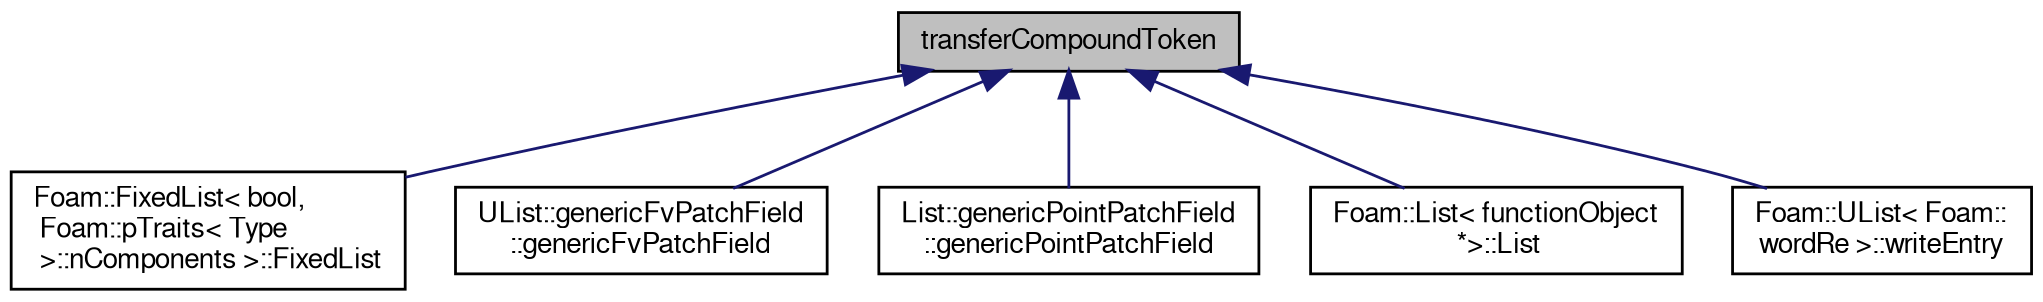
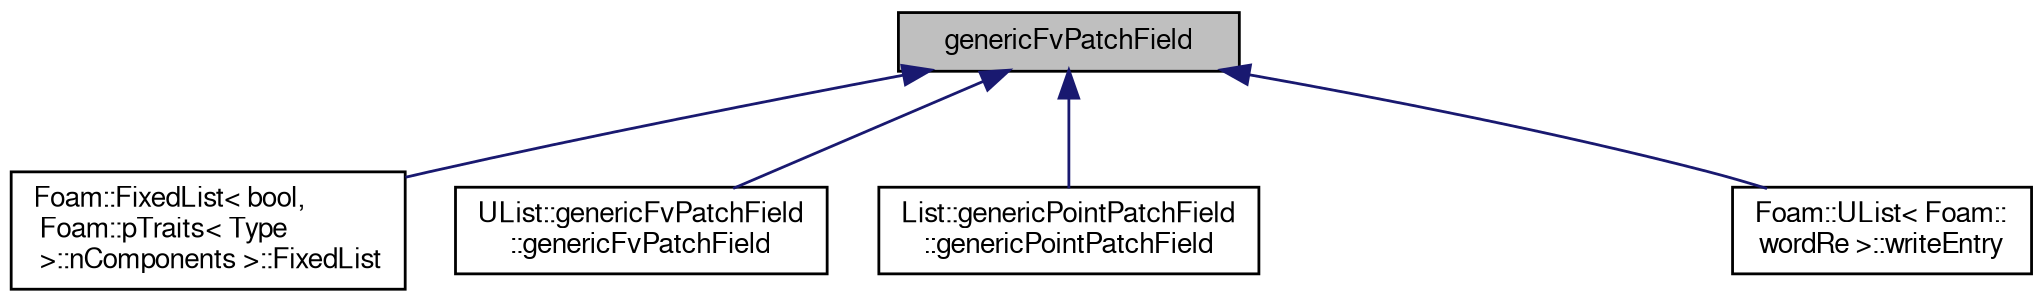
(1069, 42) -> (1069, 42)
(1496, 231) -> none
